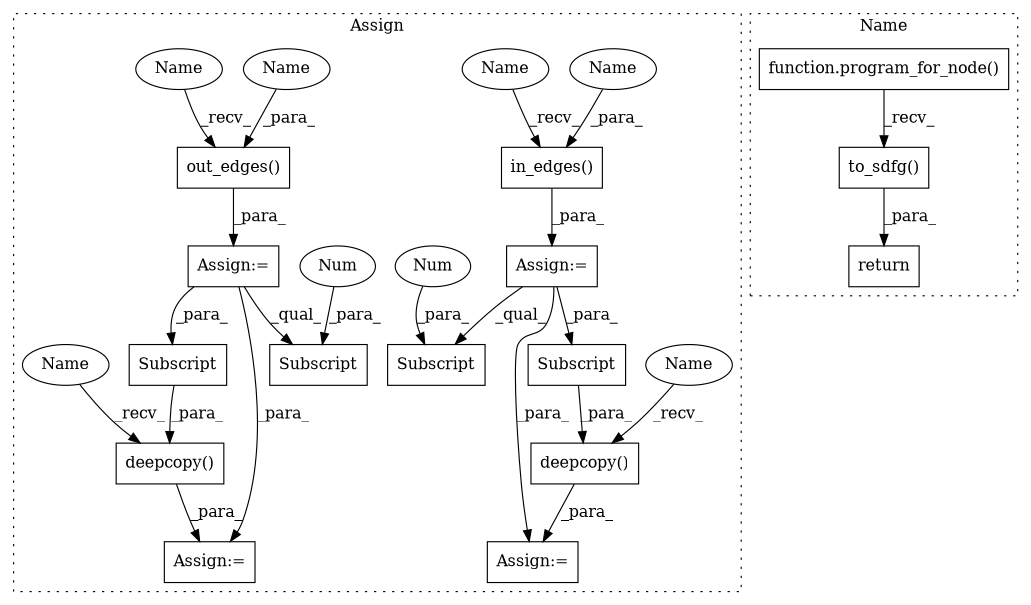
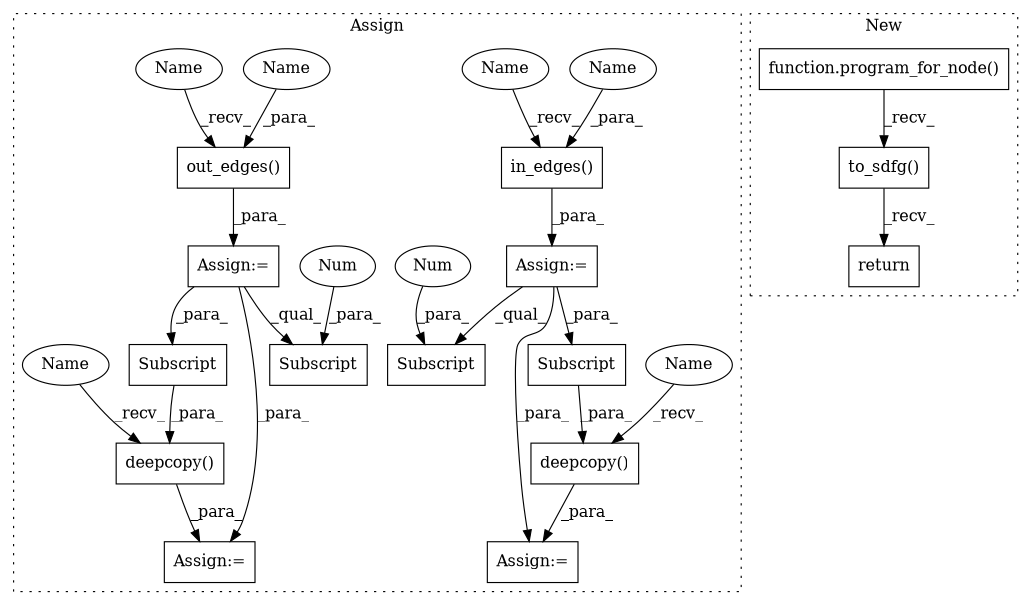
(884, 27) -> (884, 27)
(910, 217) -> (910, 217)
